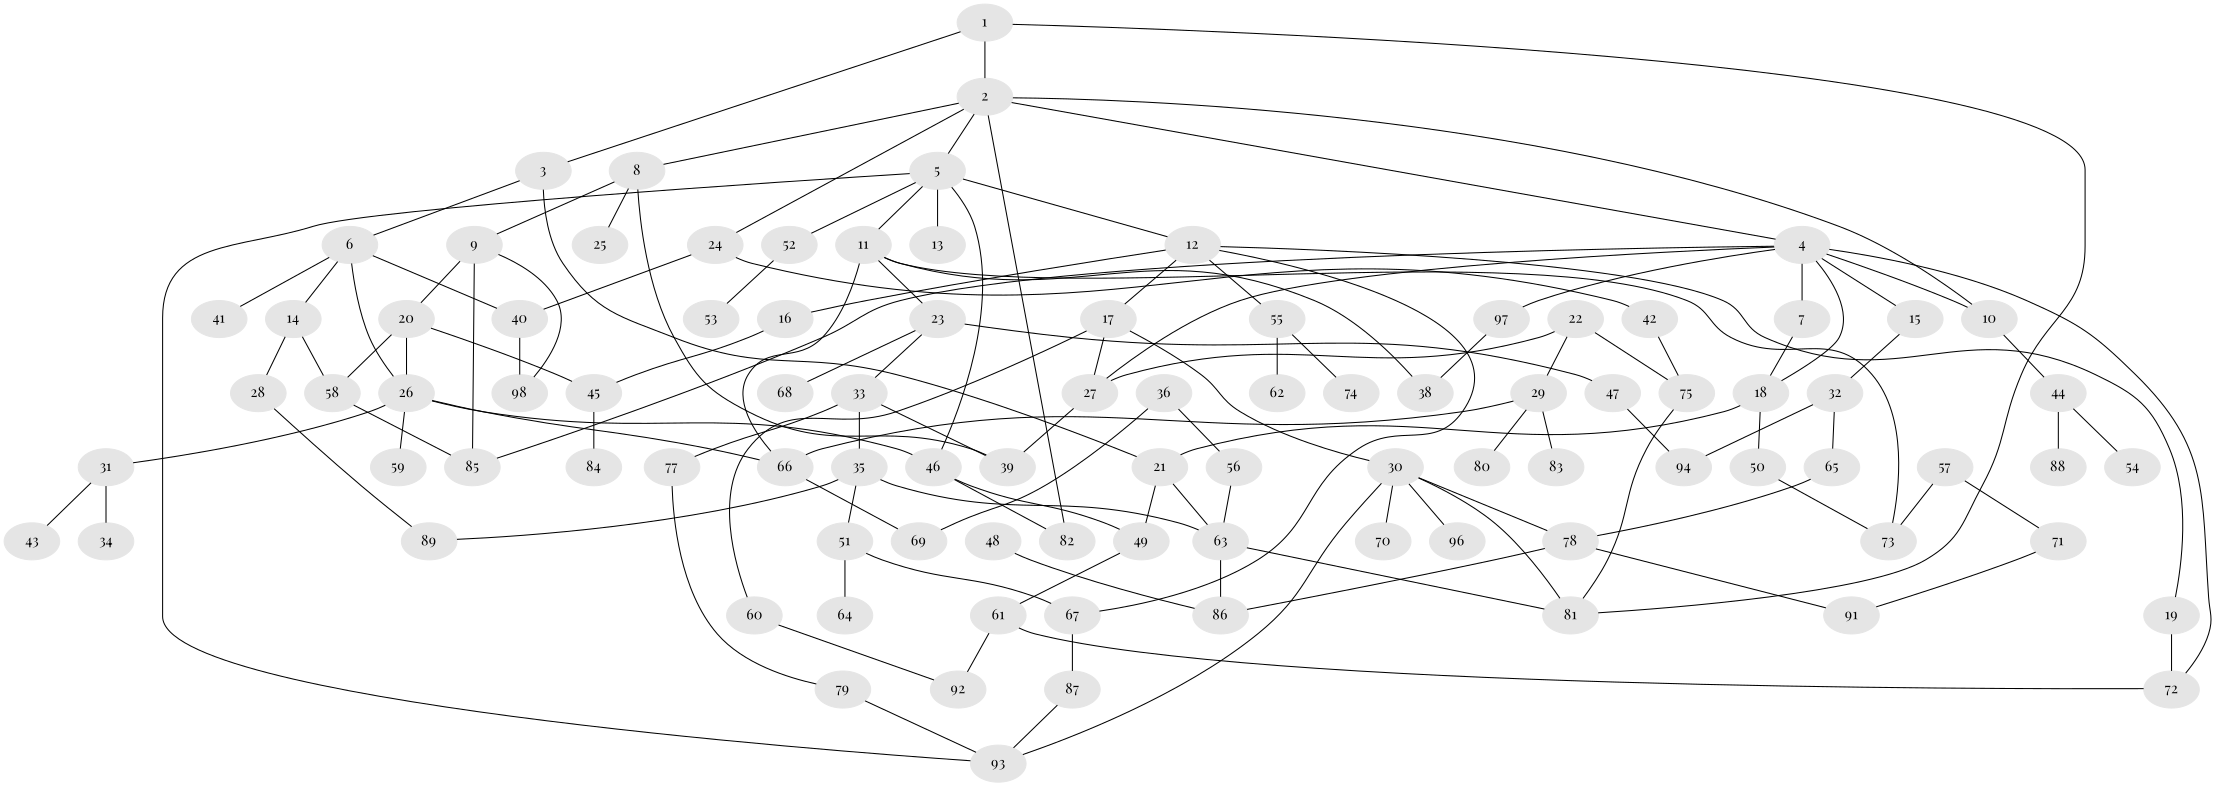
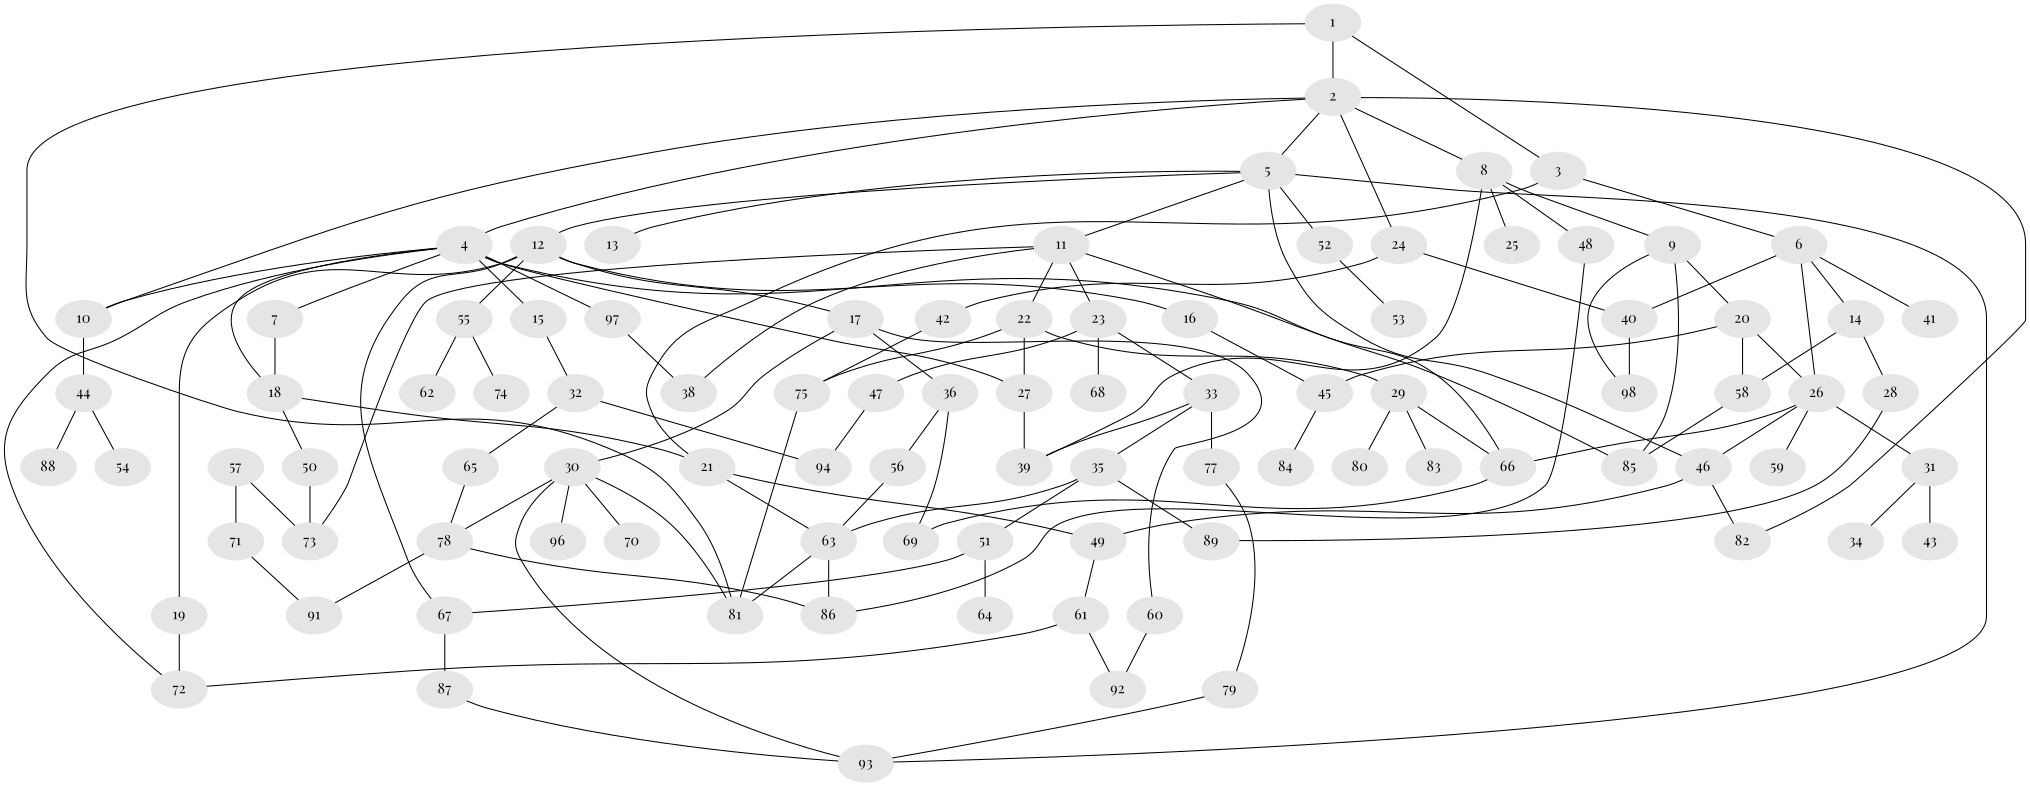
none -> (1535, 208)
none -> (1047, 273)
(1099, 356) -> (910, 362)
